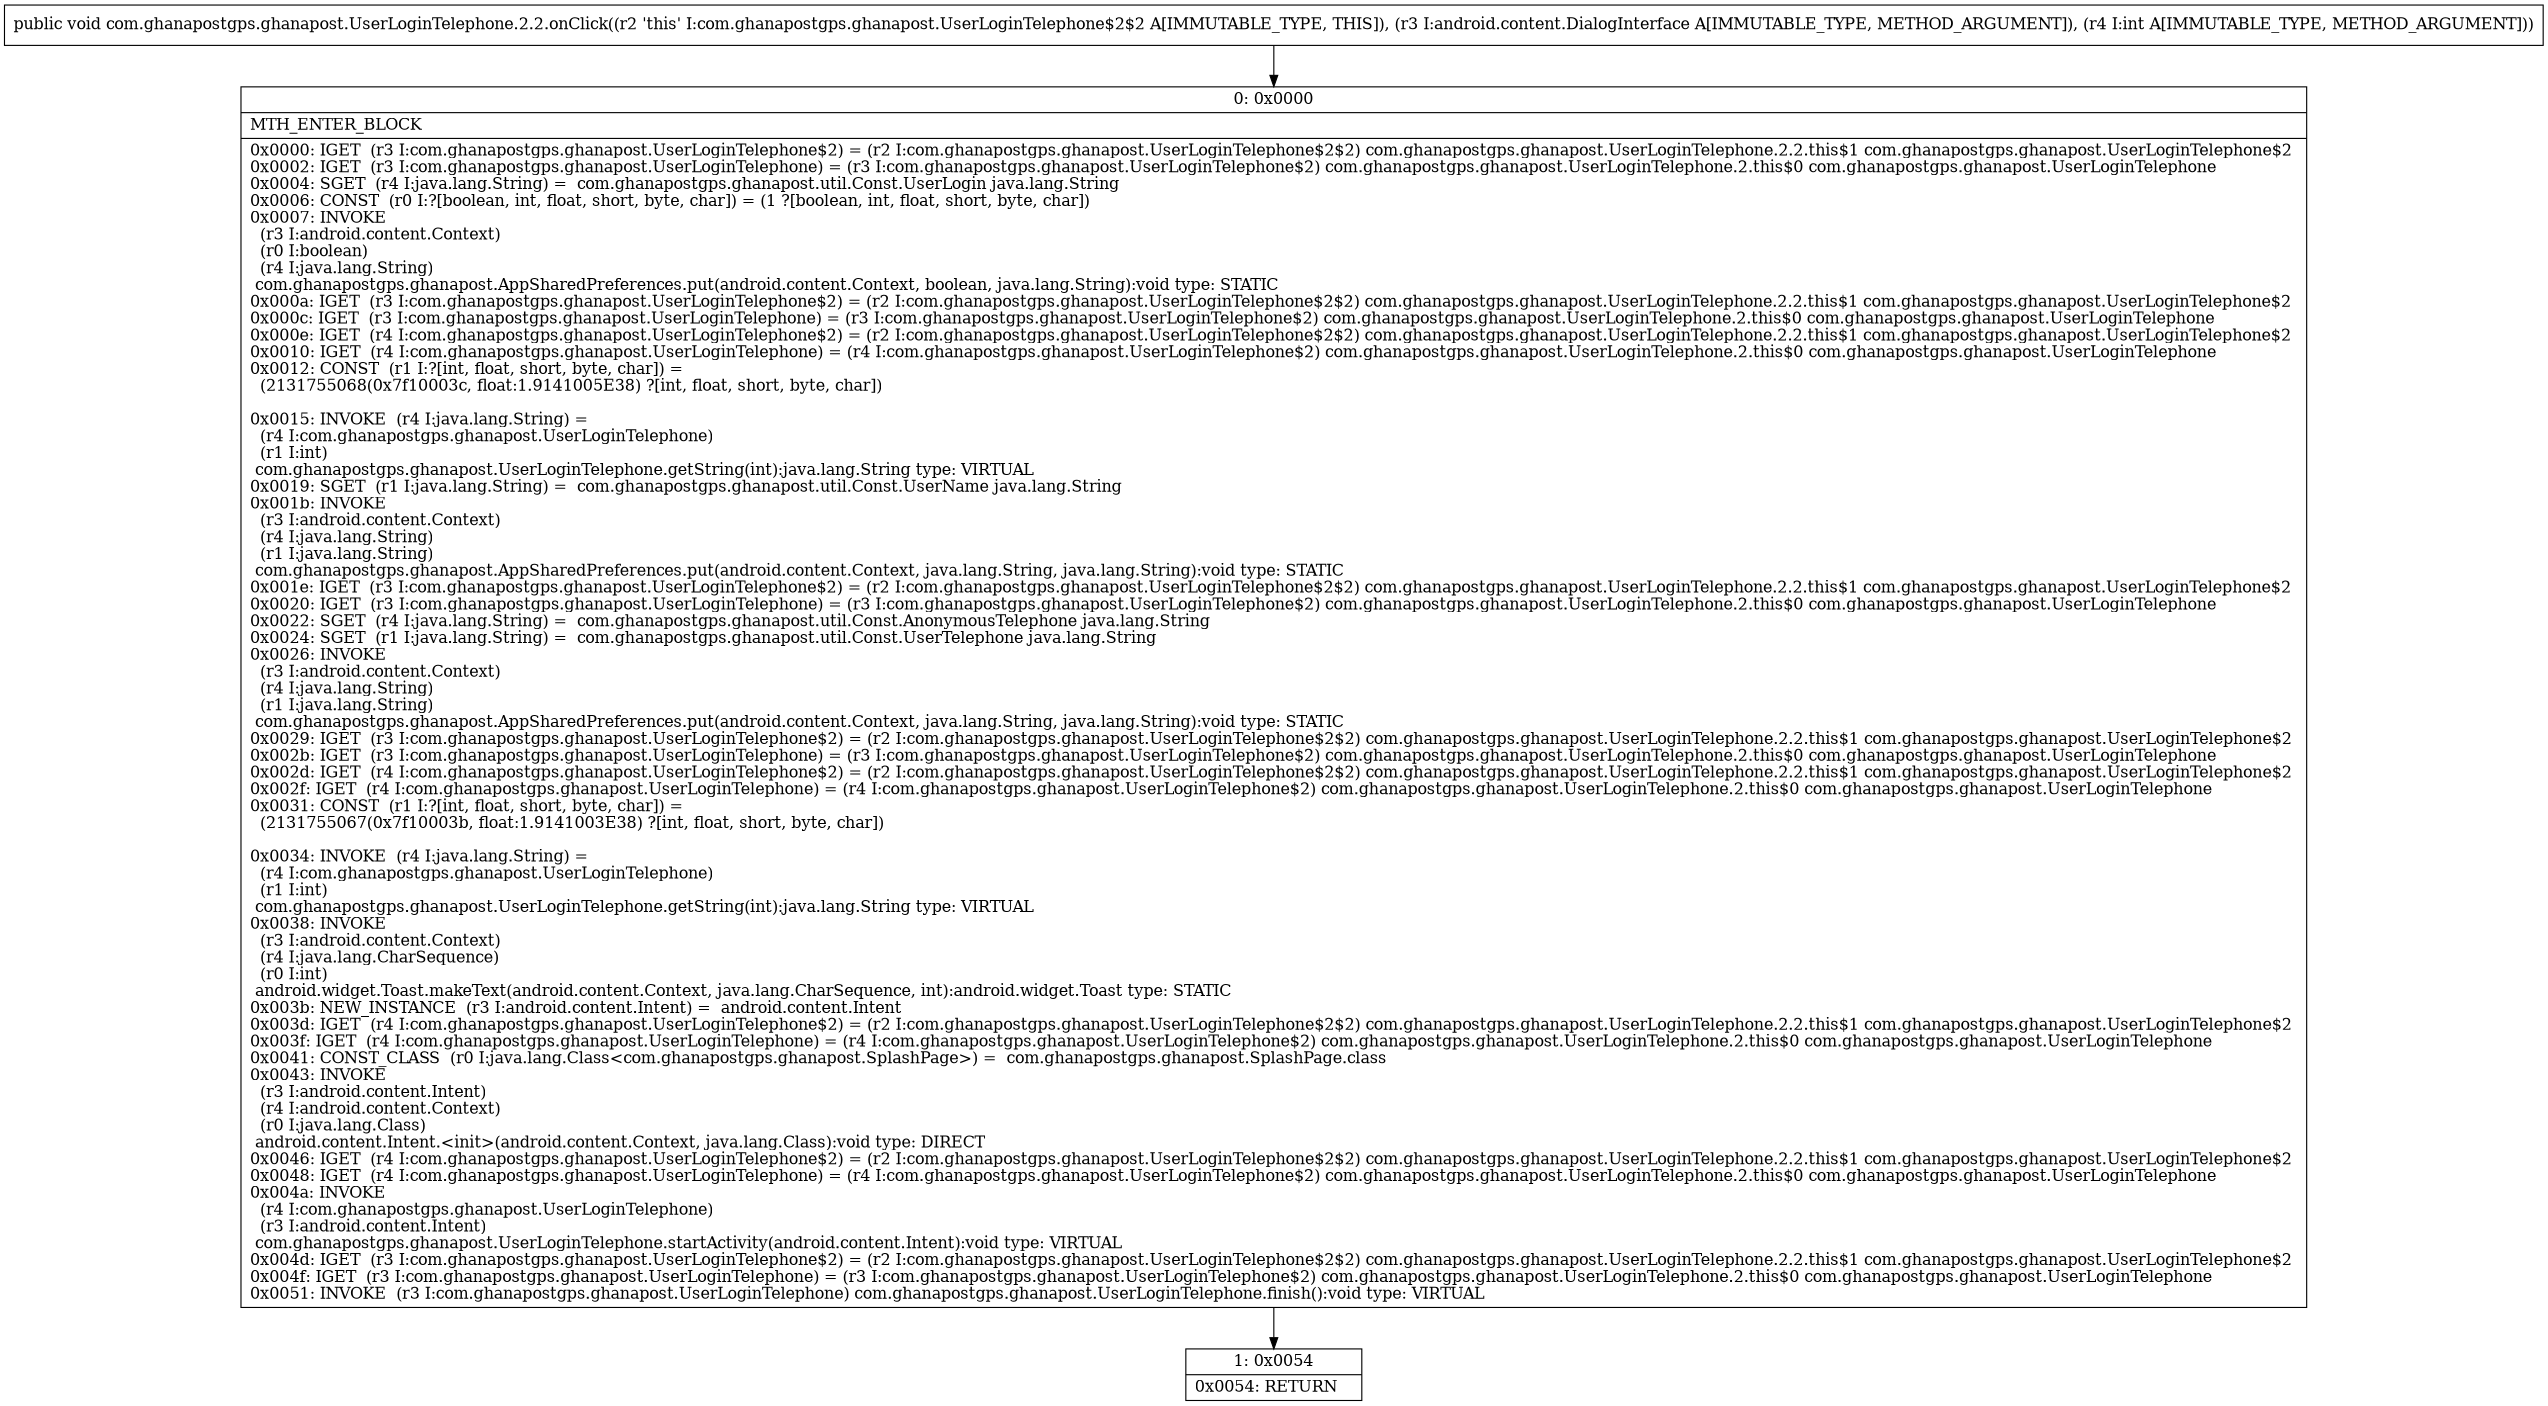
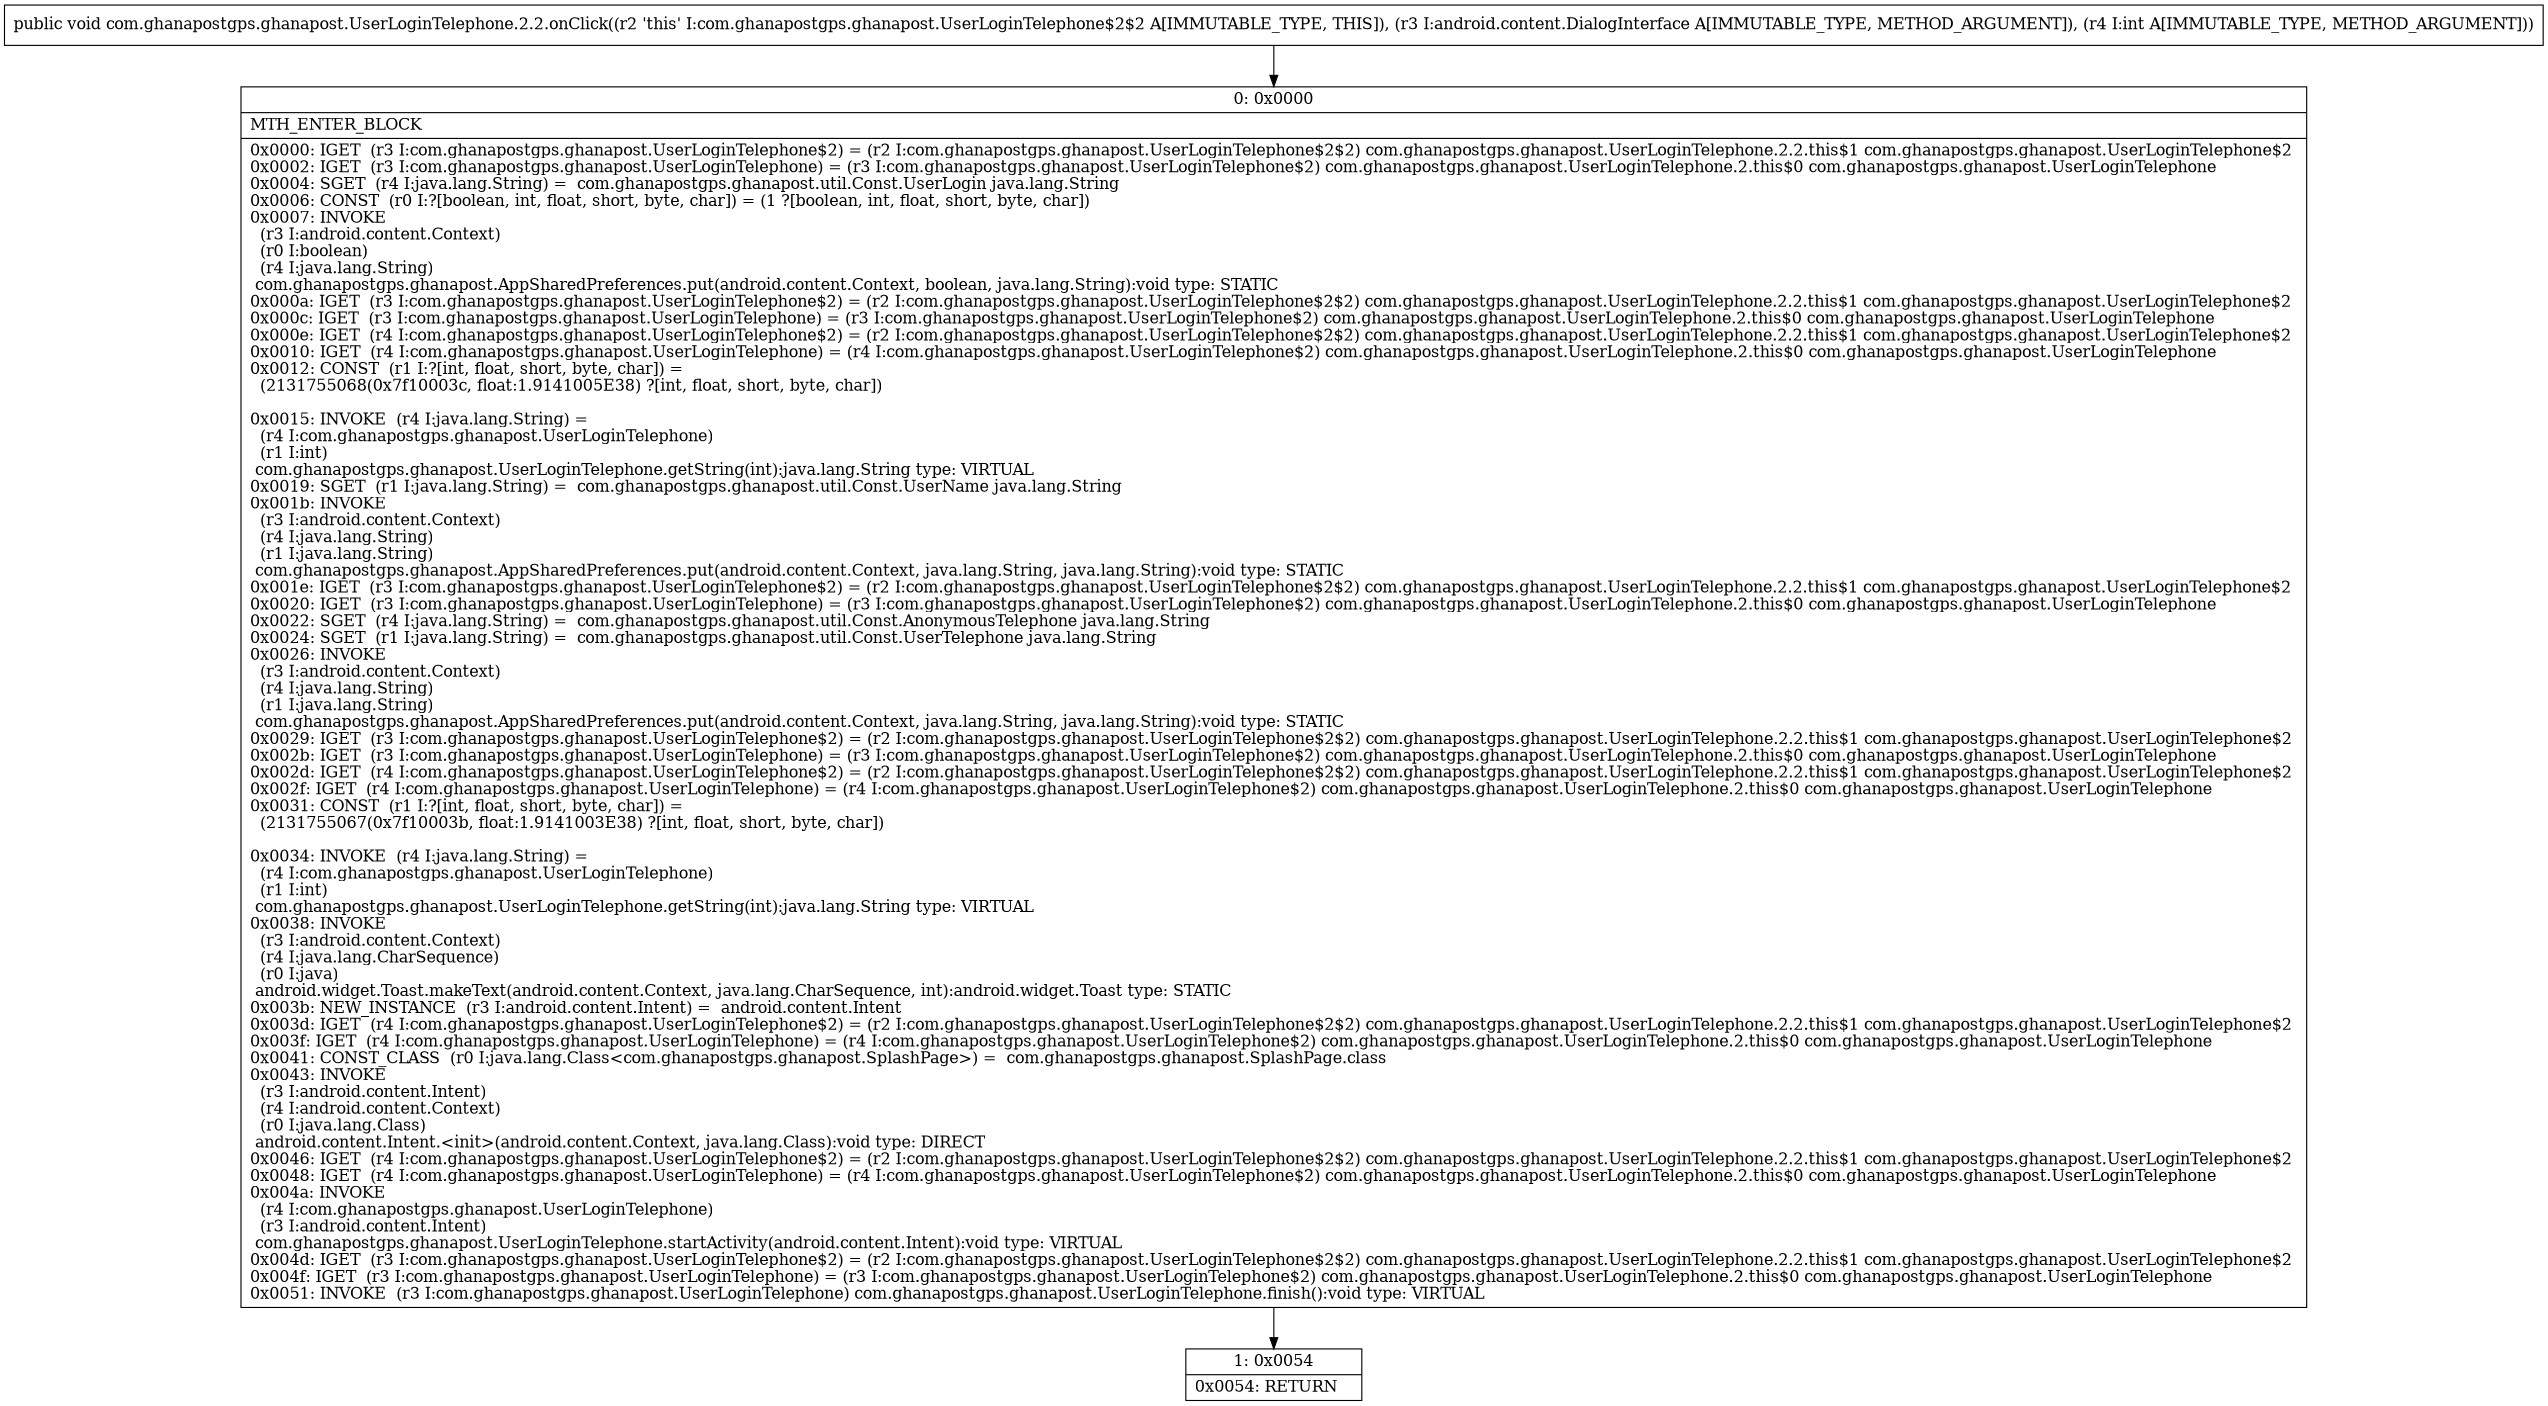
(289, 975) -> (294, 975)
